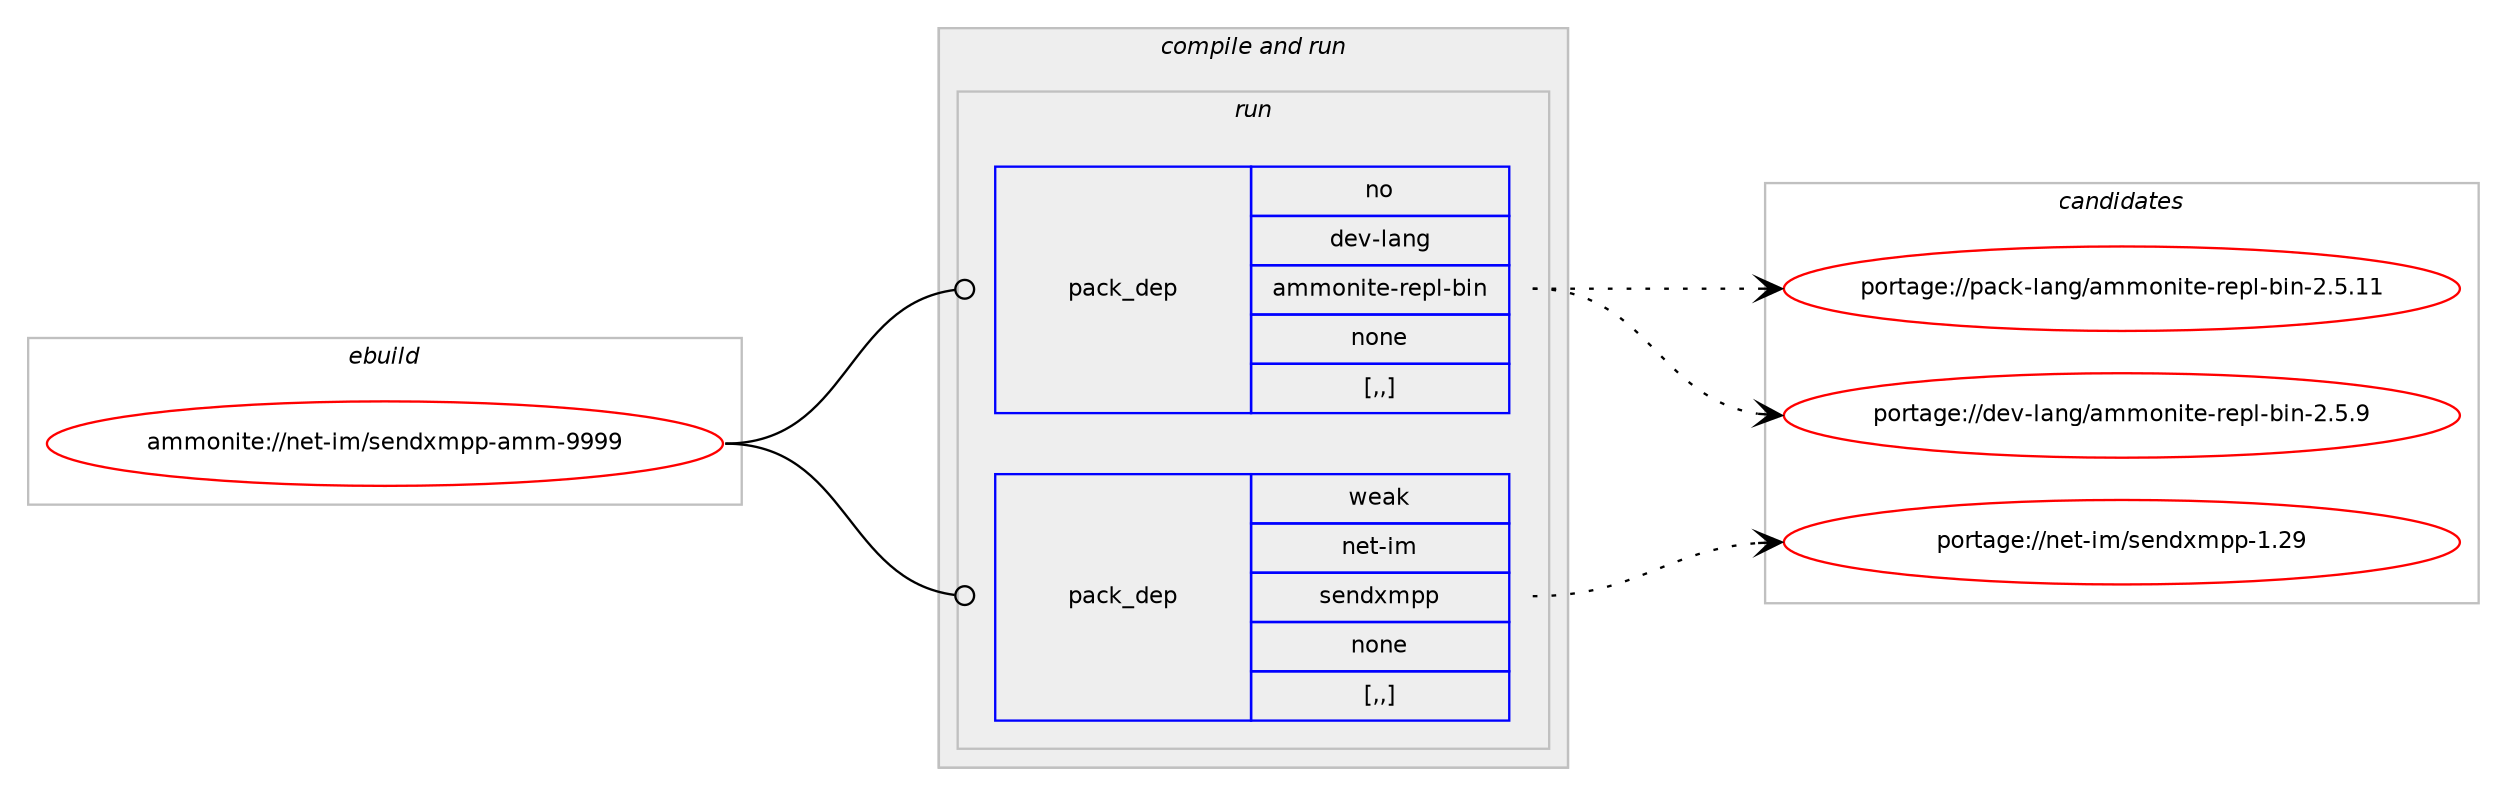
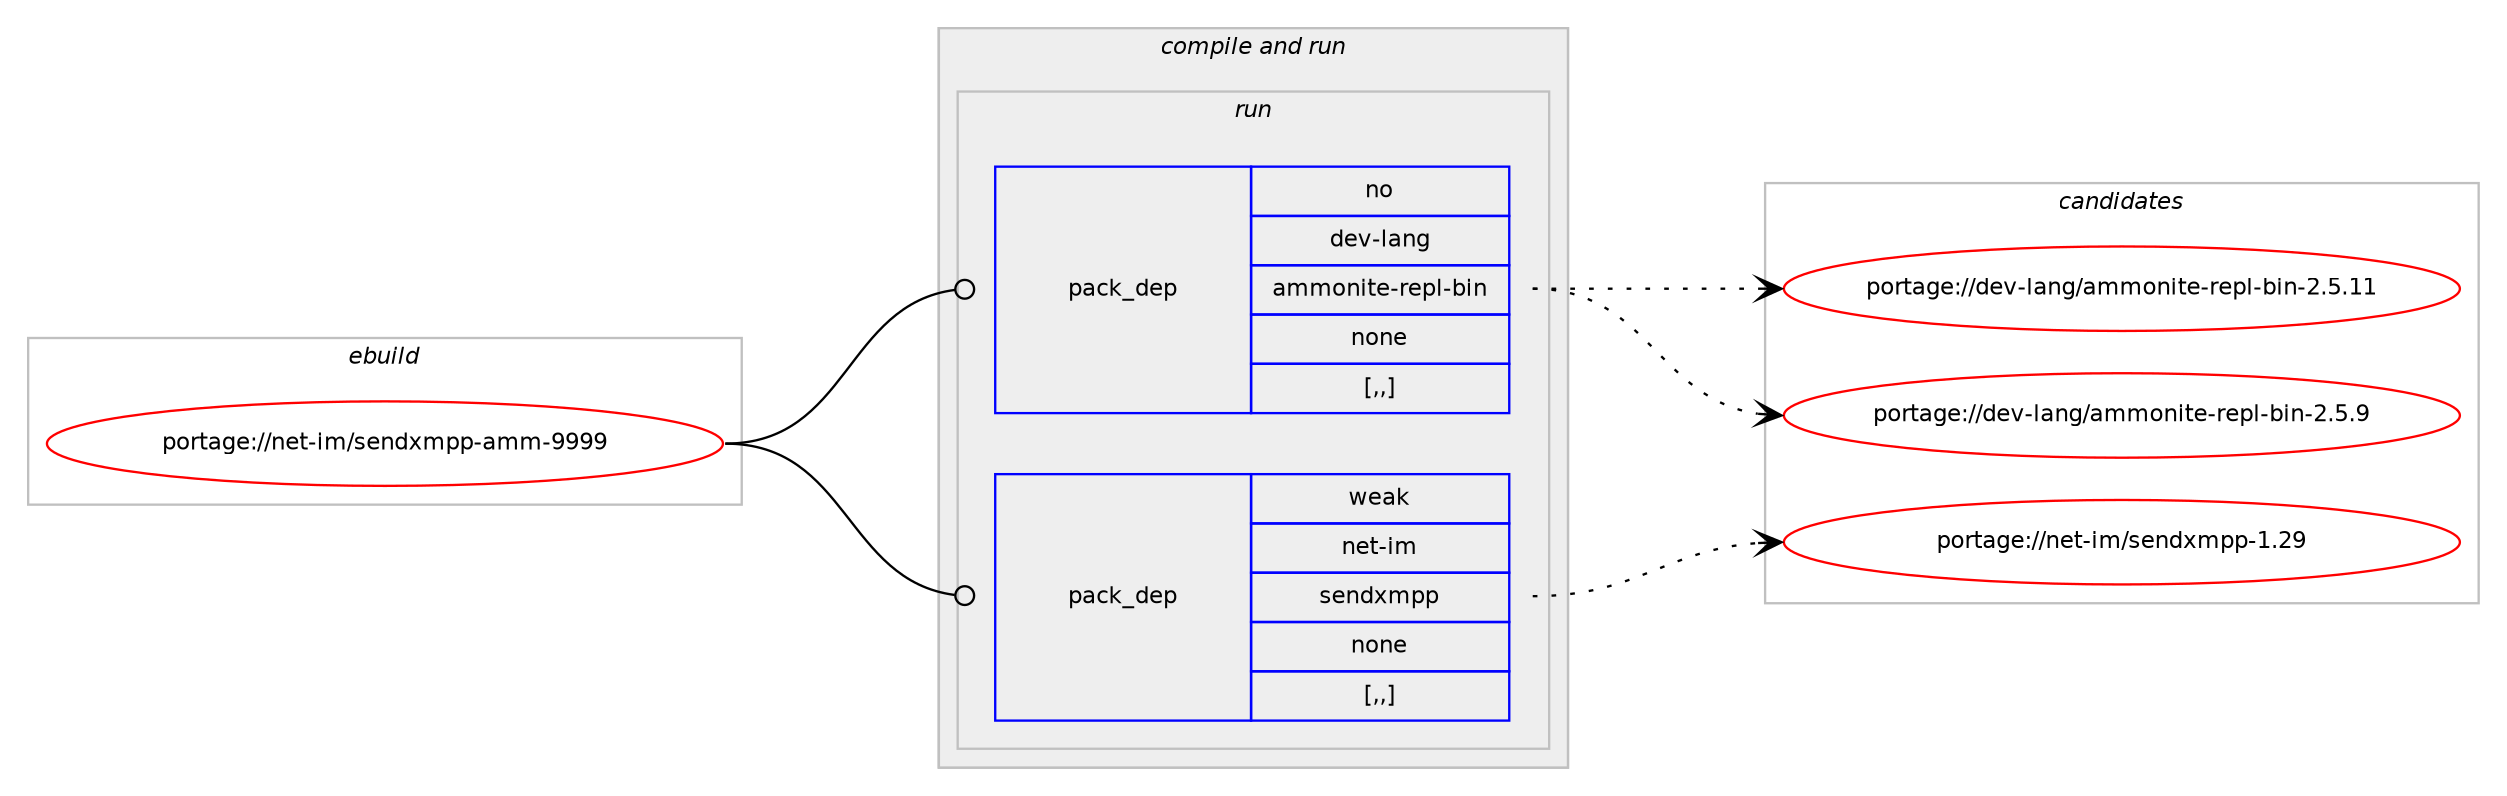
(2122, 289) -> (2122, 289)
(385, 444) -> (385, 444)
